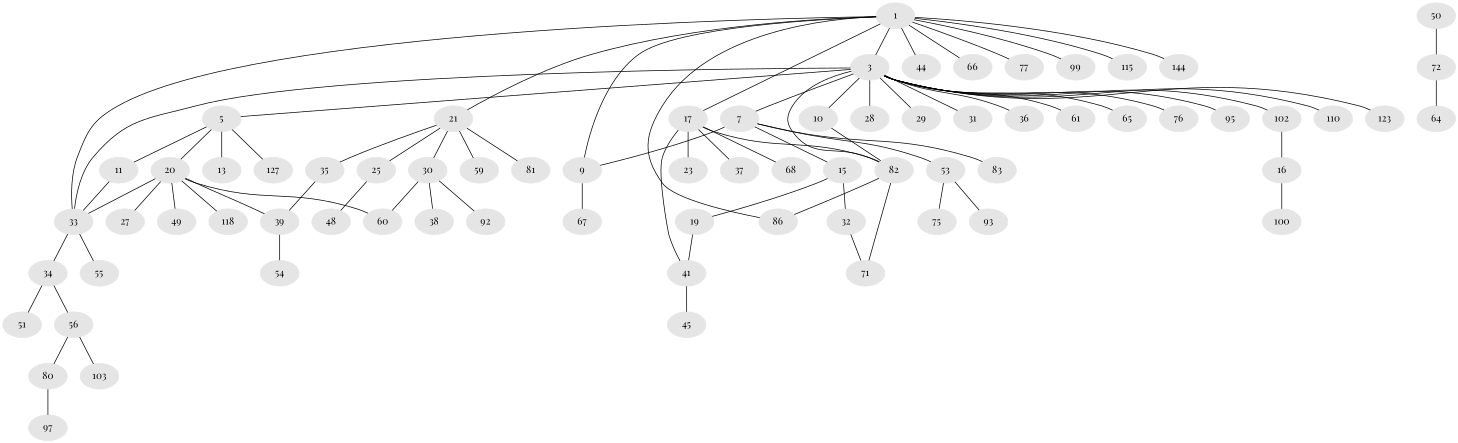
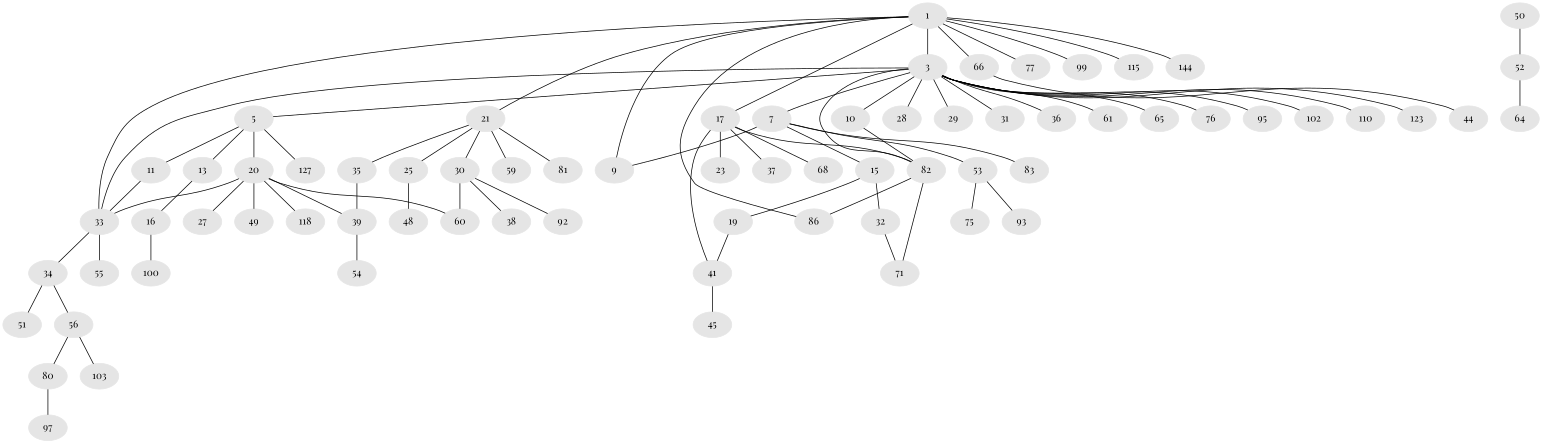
(908, 42) -> (1328, 89)
(1436, 67) -> (1520, 67)
(1282, 145) -> (183, 190)
(582, 222) -> none
